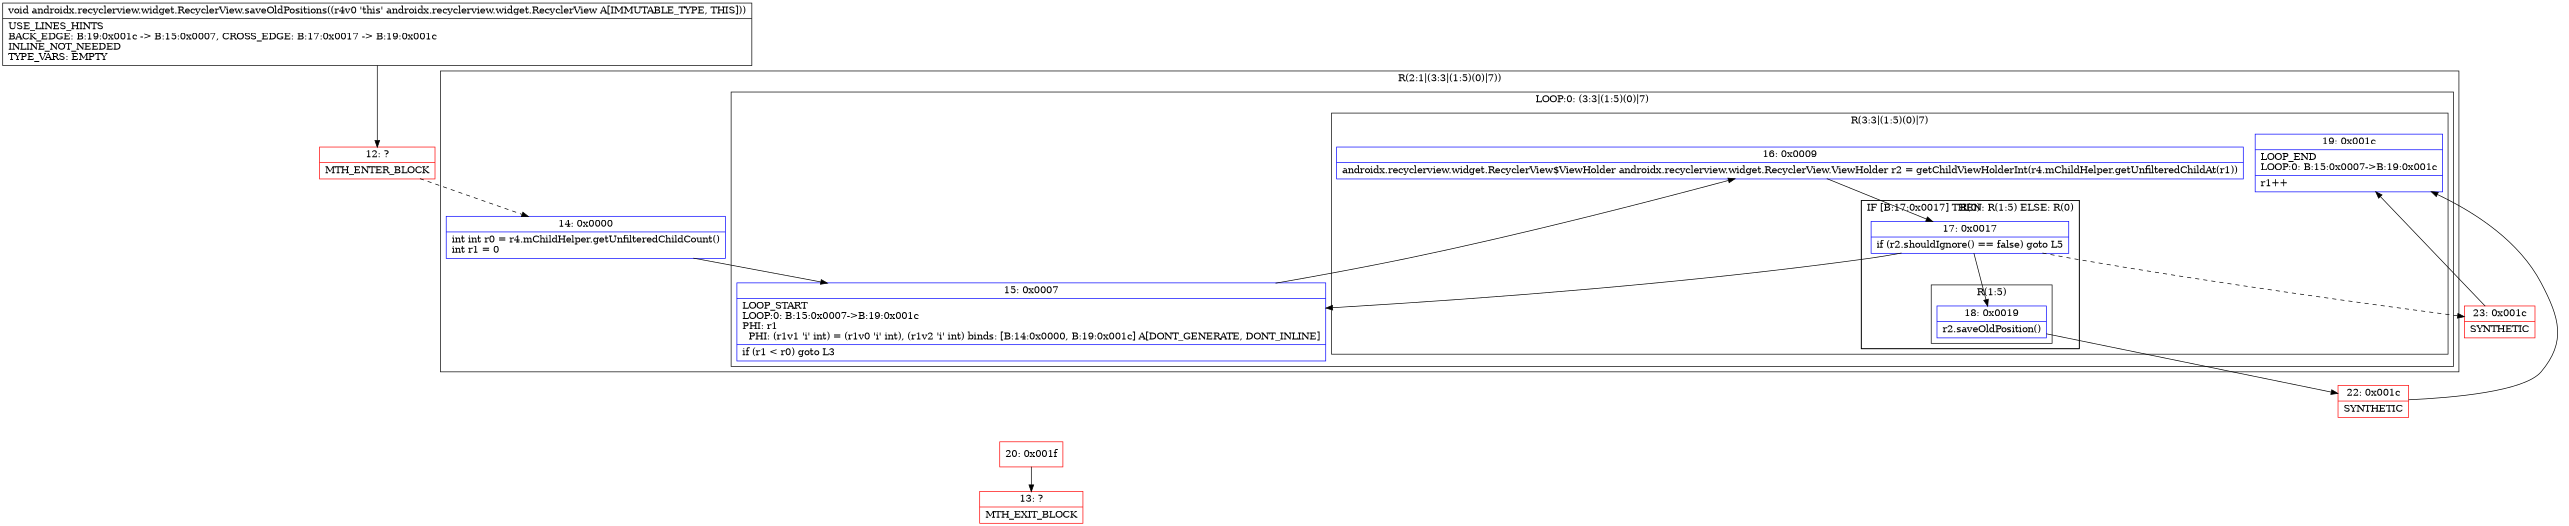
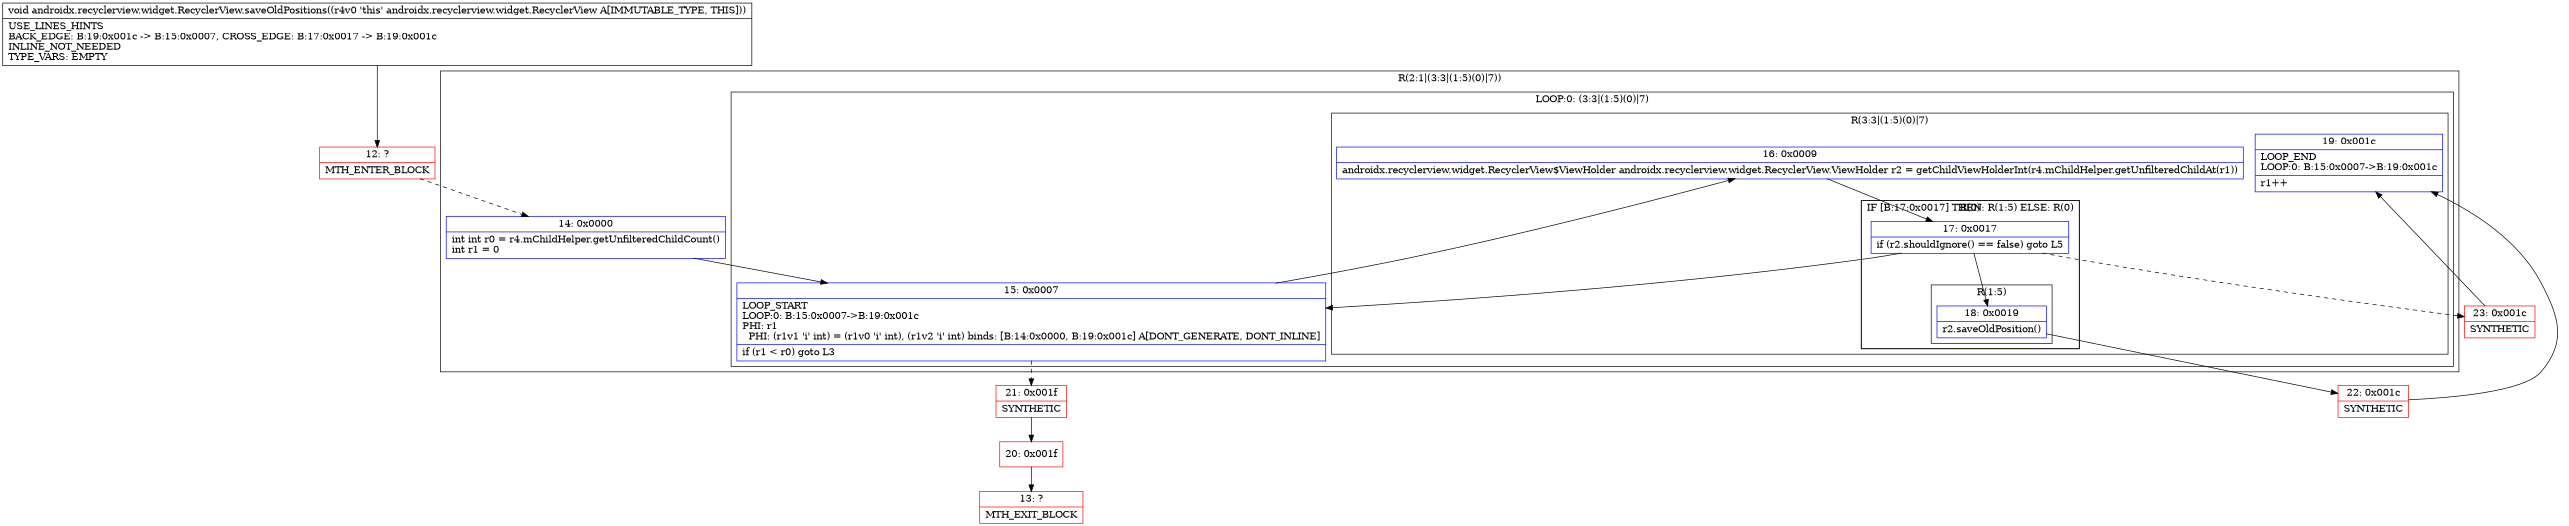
none -> (1031, 401)
